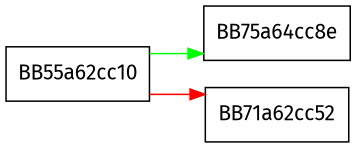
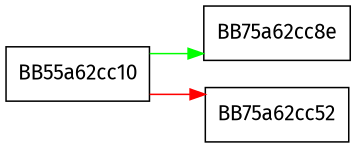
(277, 33) -> (277, 33)
(277, 115) -> (277, 115)
